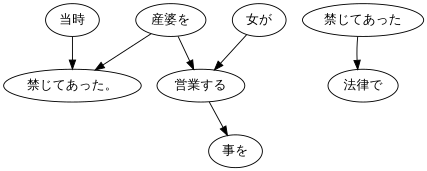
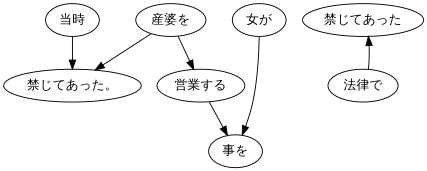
(357, 48) -> (369, 58)
(234, 49) -> (256, 82)
